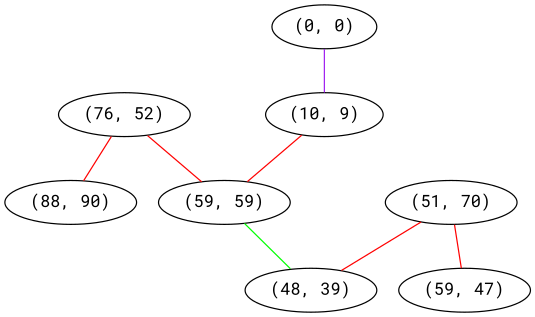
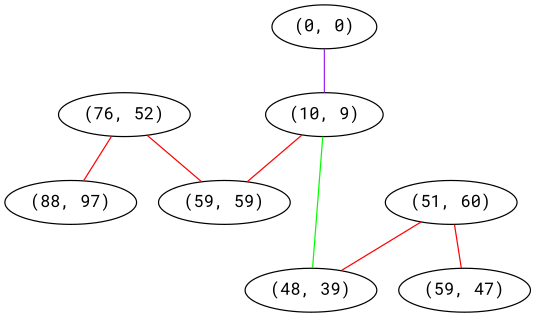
(71, 202) -> (71, 202)
(451, 202) -> (451, 202)
(267, 246) -> (318, 202)
